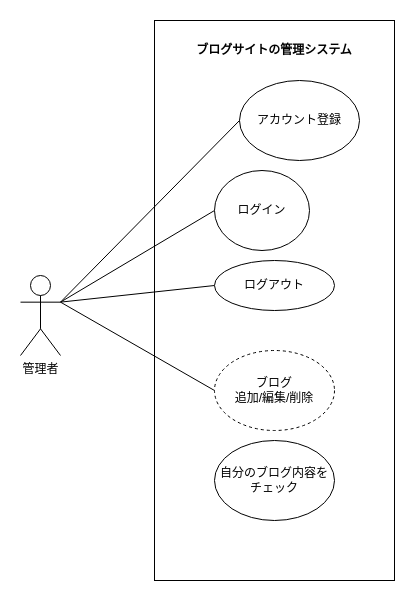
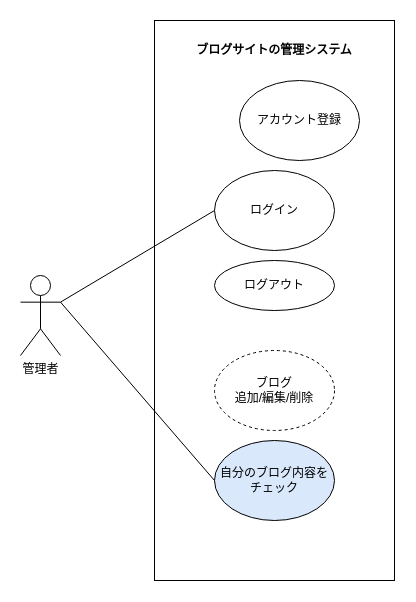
(152, 209) -> none
(262, 211) -> (275, 211)
(139, 294) -> none
(140, 348) -> none
none -> (138, 392)
(275, 481) -> (275, 481)
